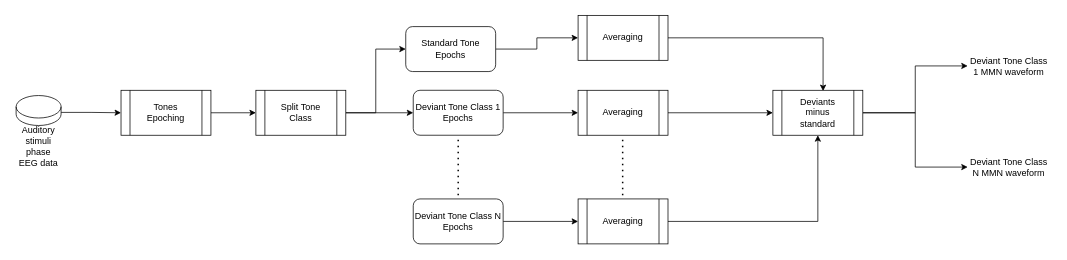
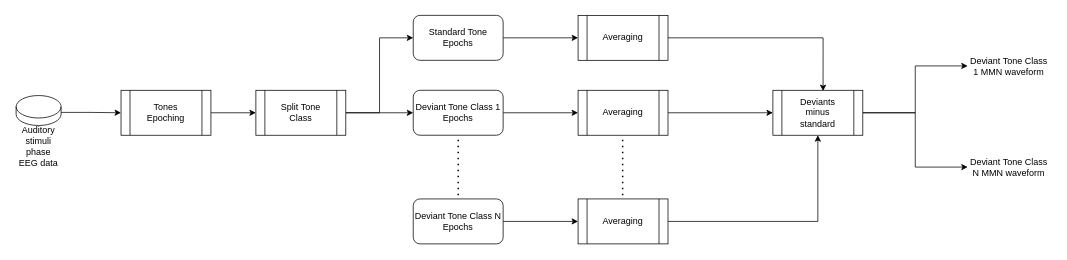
(450, 49) -> (458, 38)
